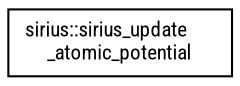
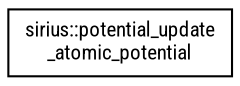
(120, 43) -> (120, 43)
